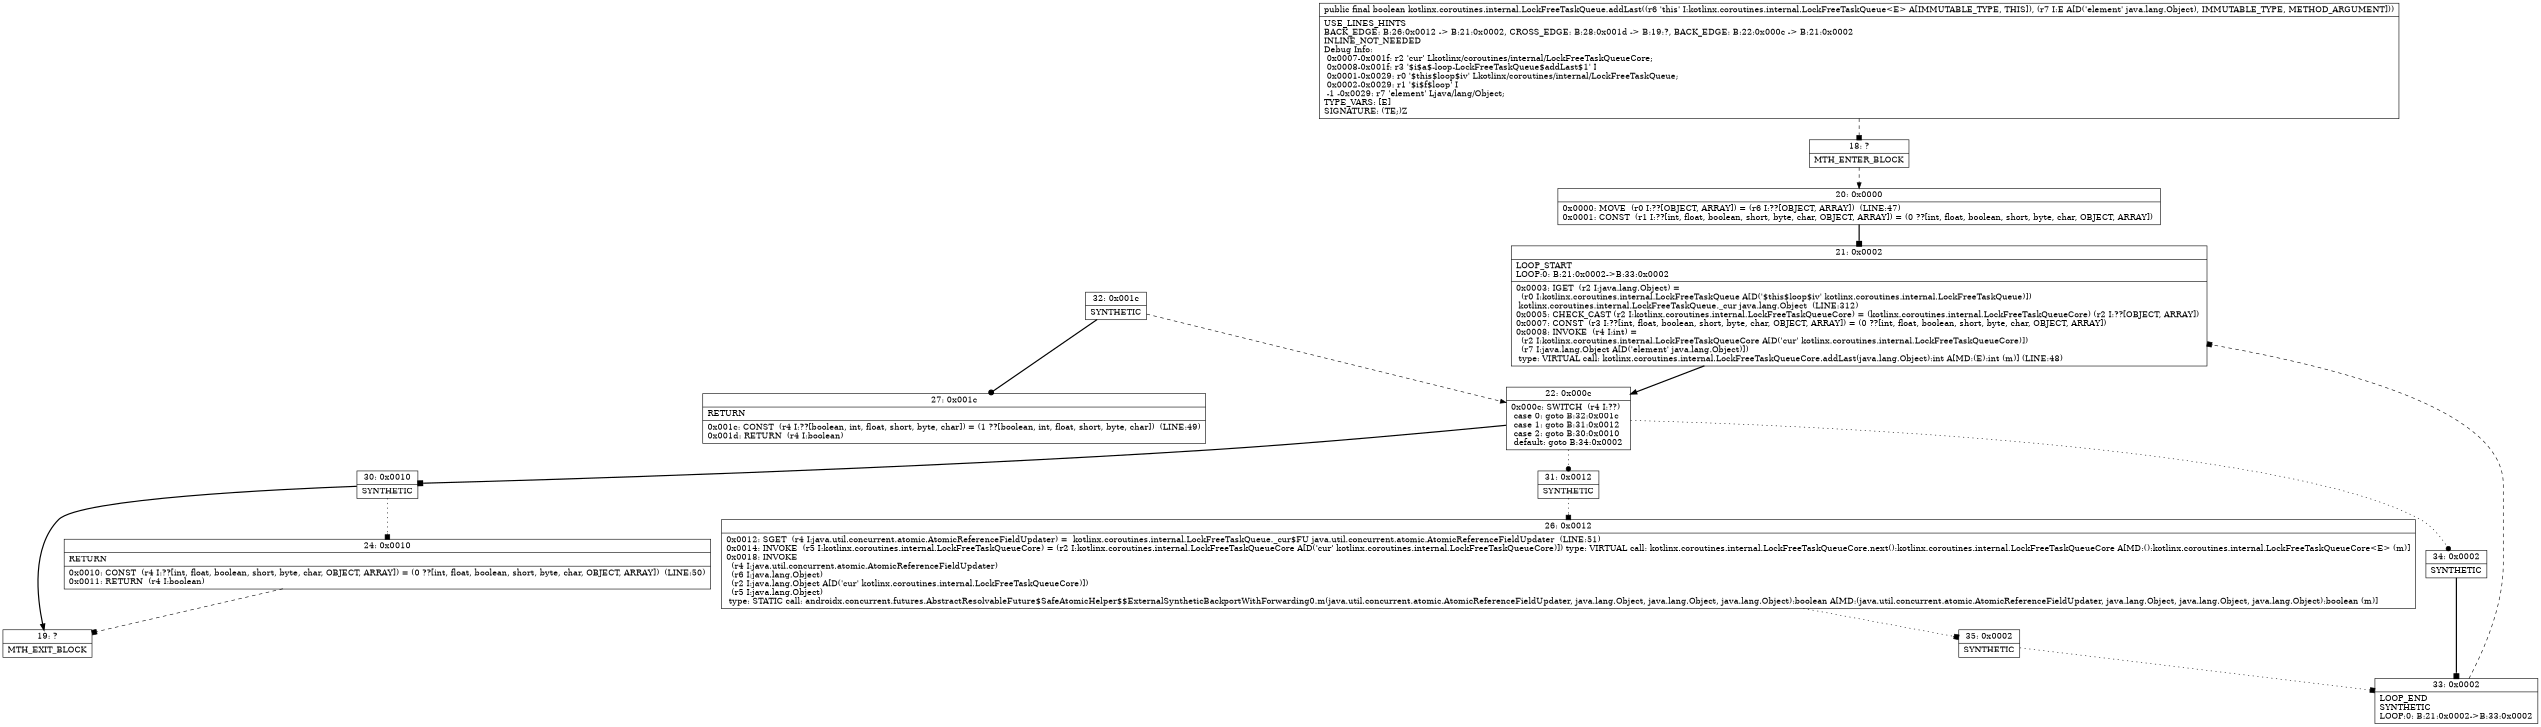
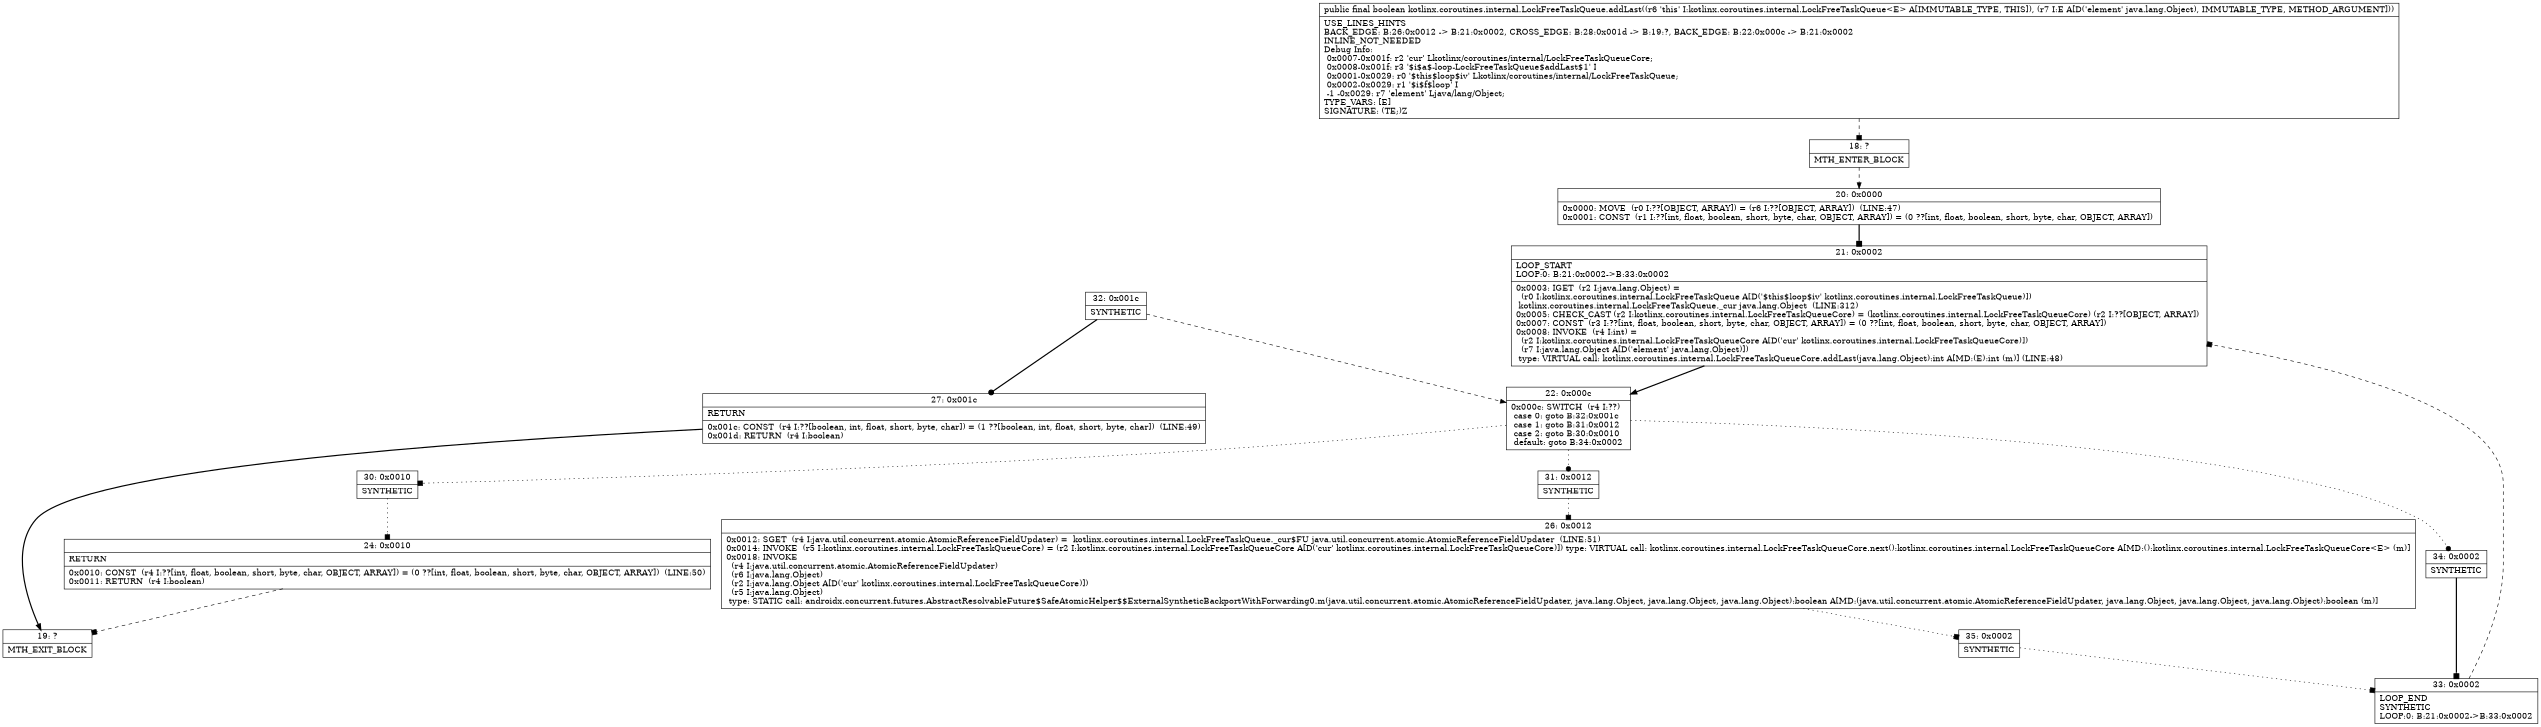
(966, 463) -> (966, 463)
(152, 500) -> (310, 458)
